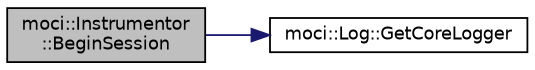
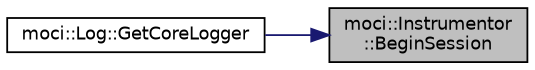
(229, 35) -> (288, 35)
